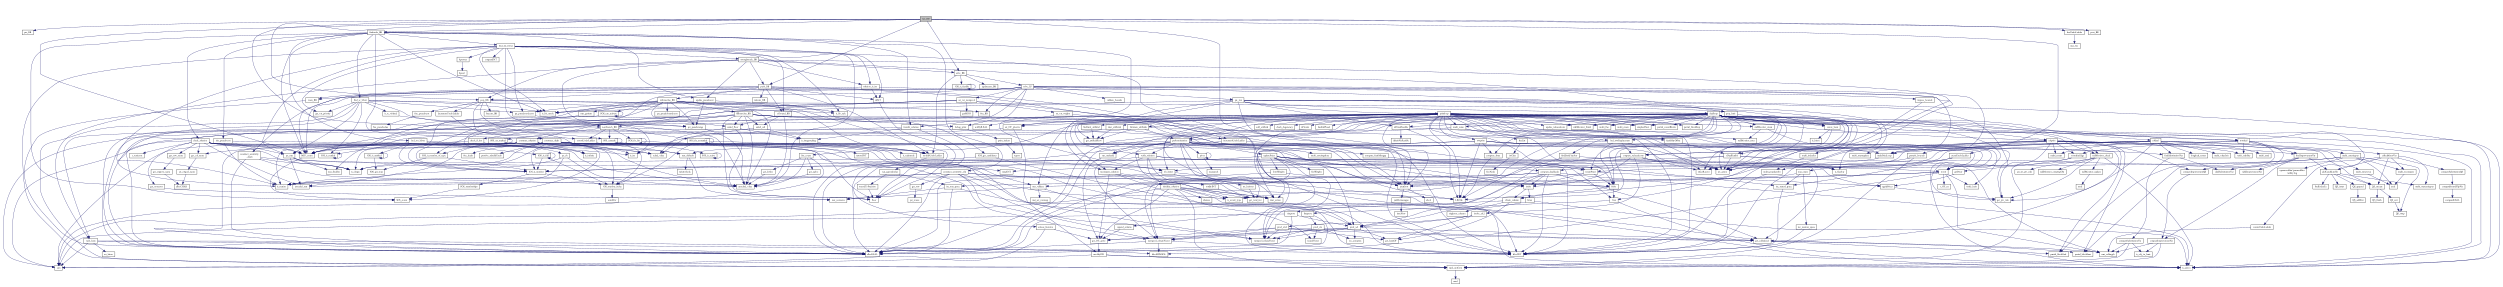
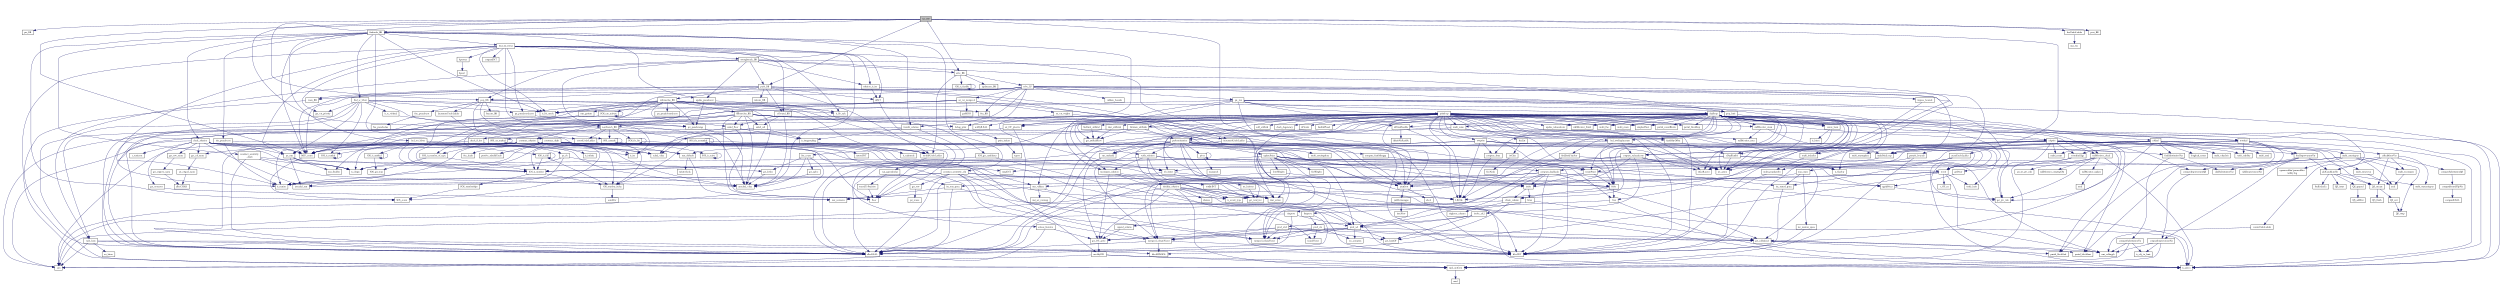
(550, 91) -> (89, 51)
(396, 145) -> none
(1930, 159) -> (1933, 144)
(648, 183) -> (631, 164)
